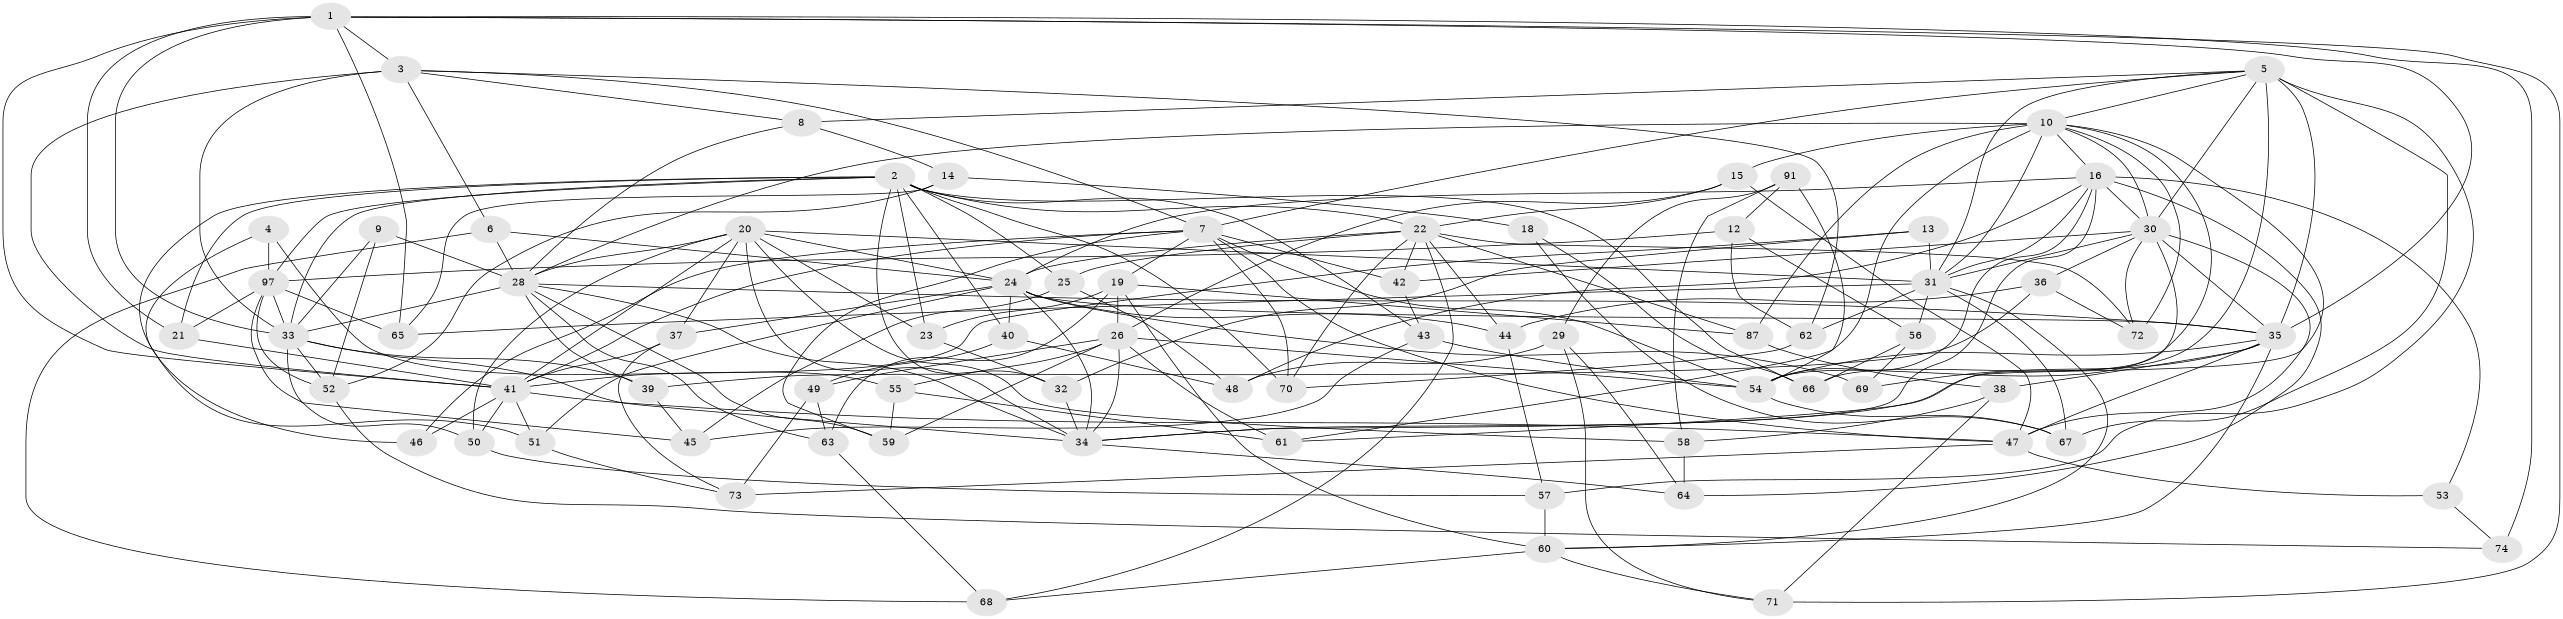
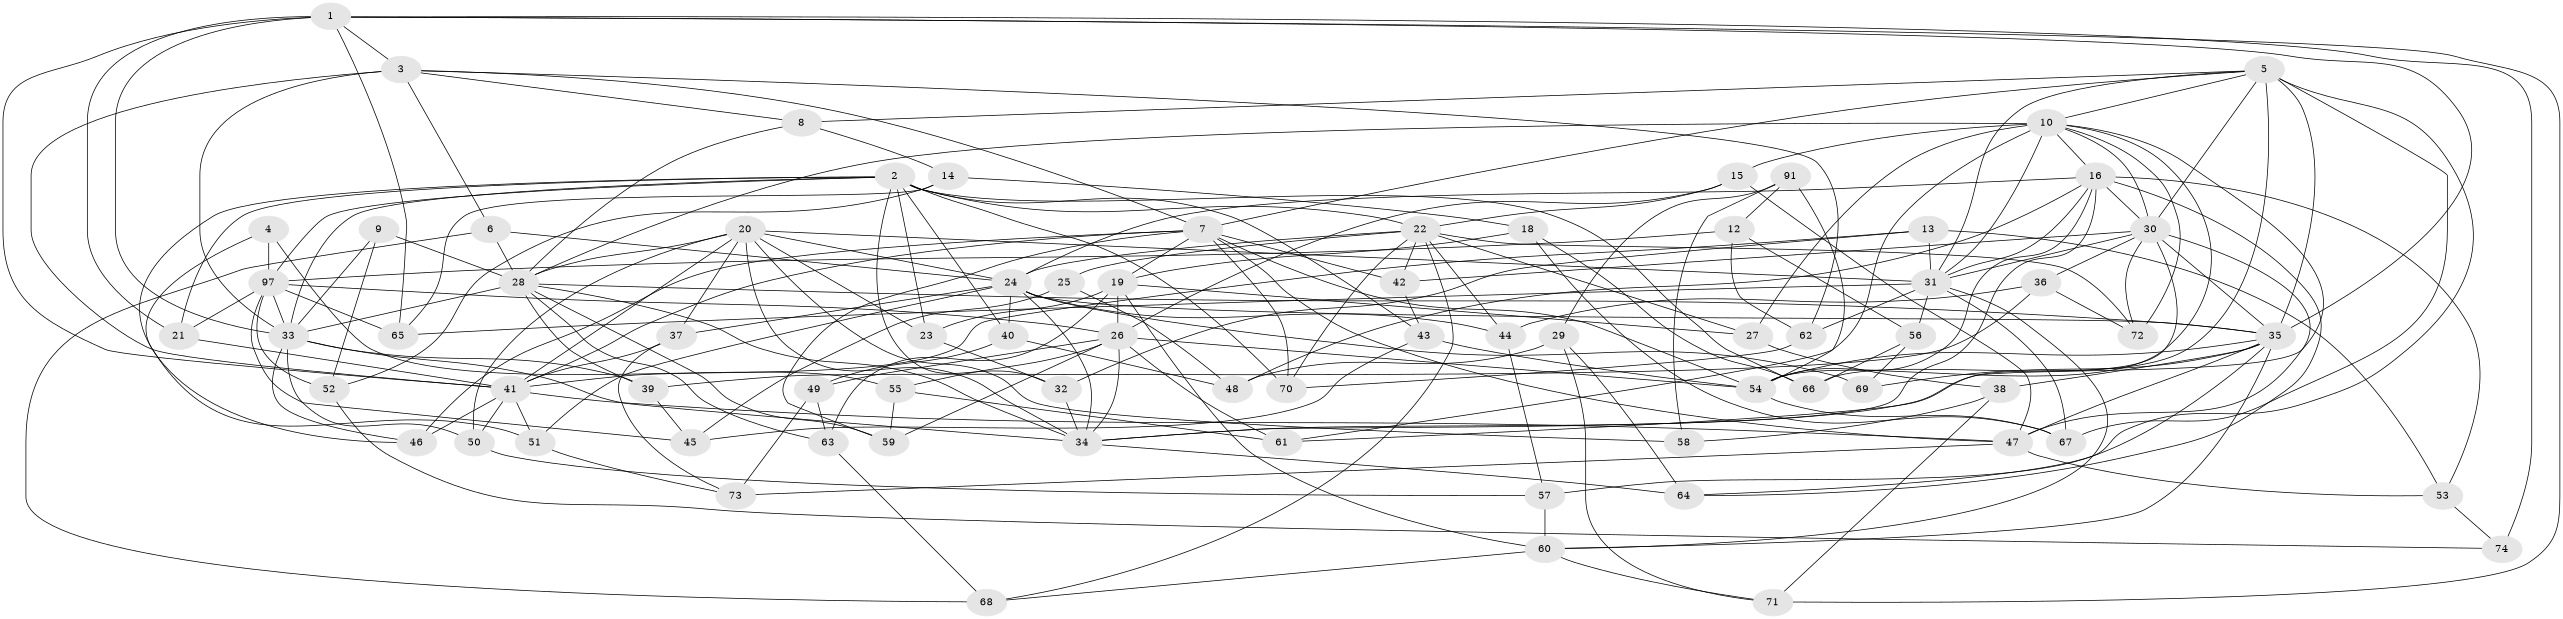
(984, 224) -> none
none -> (1322, 254)
none -> (2232, 287)
none -> (674, 303)
(1753, 336) -> (1753, 336)
(309, 363) -> (308, 419)
(1684, 469) -> (1912, 483)
